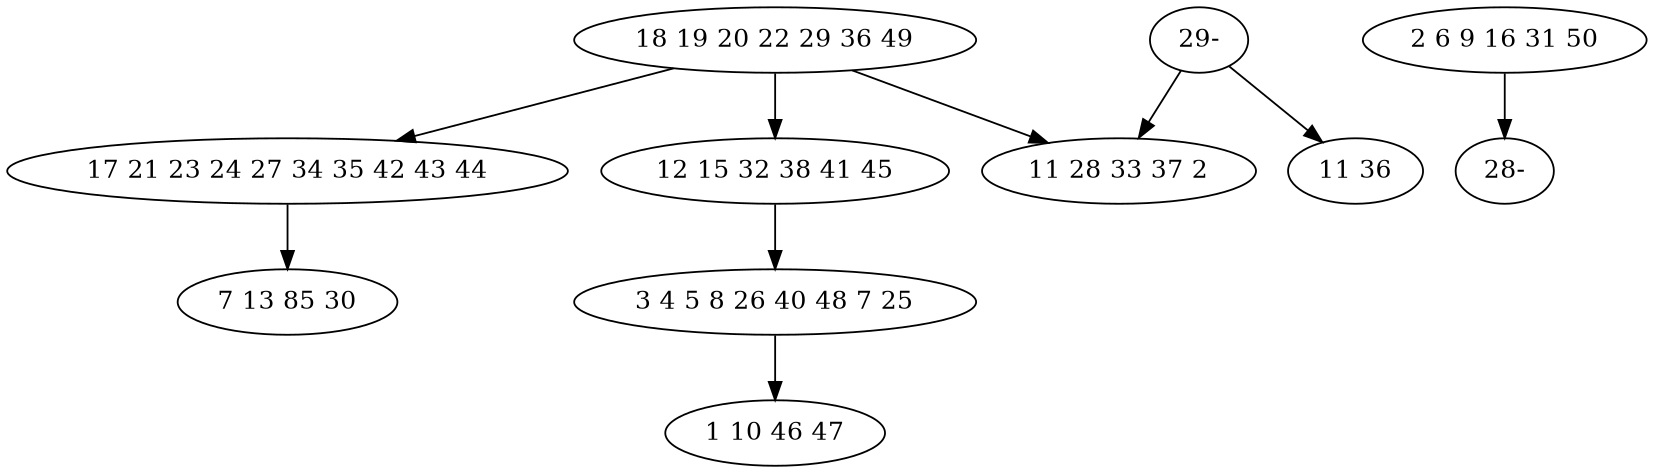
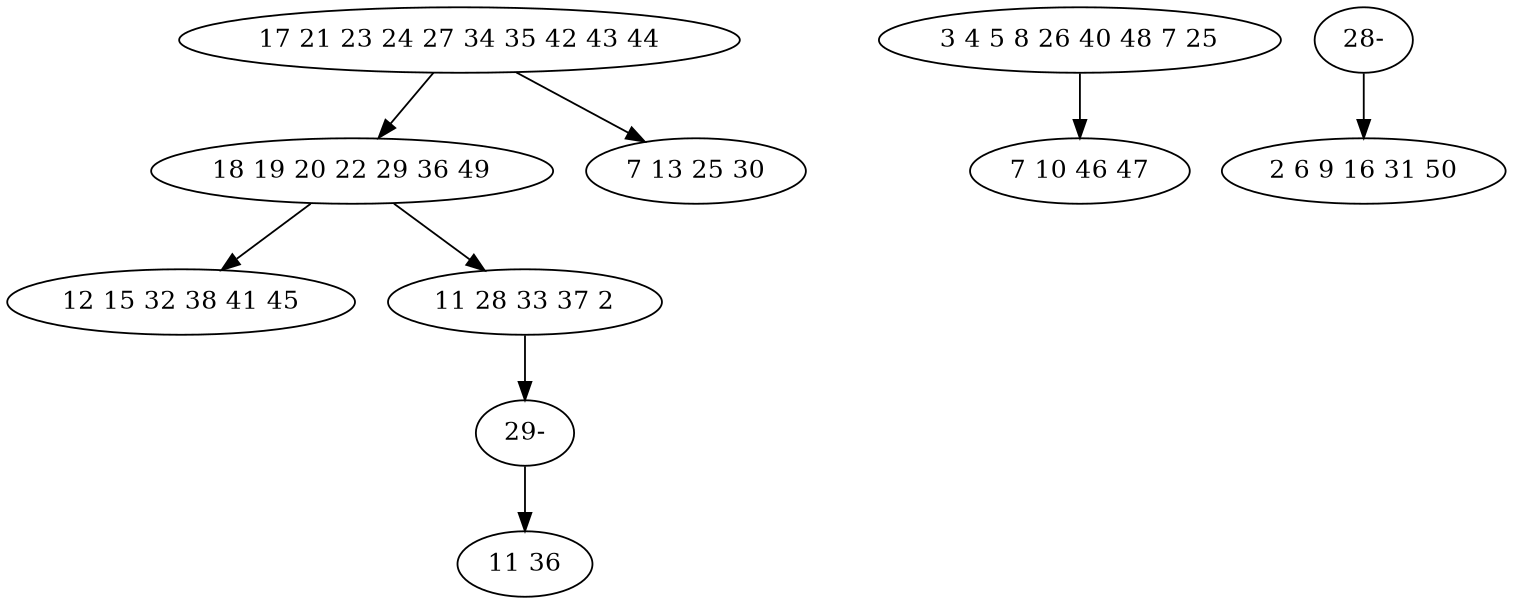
(1165, 96) -> (525, 359)
(1505, 97) -> (1364, 97)
(544, 102) -> (412, 98)
(775, 228) -> none
(288, 302) -> (696, 171)
(775, 433) -> (1080, 171)
